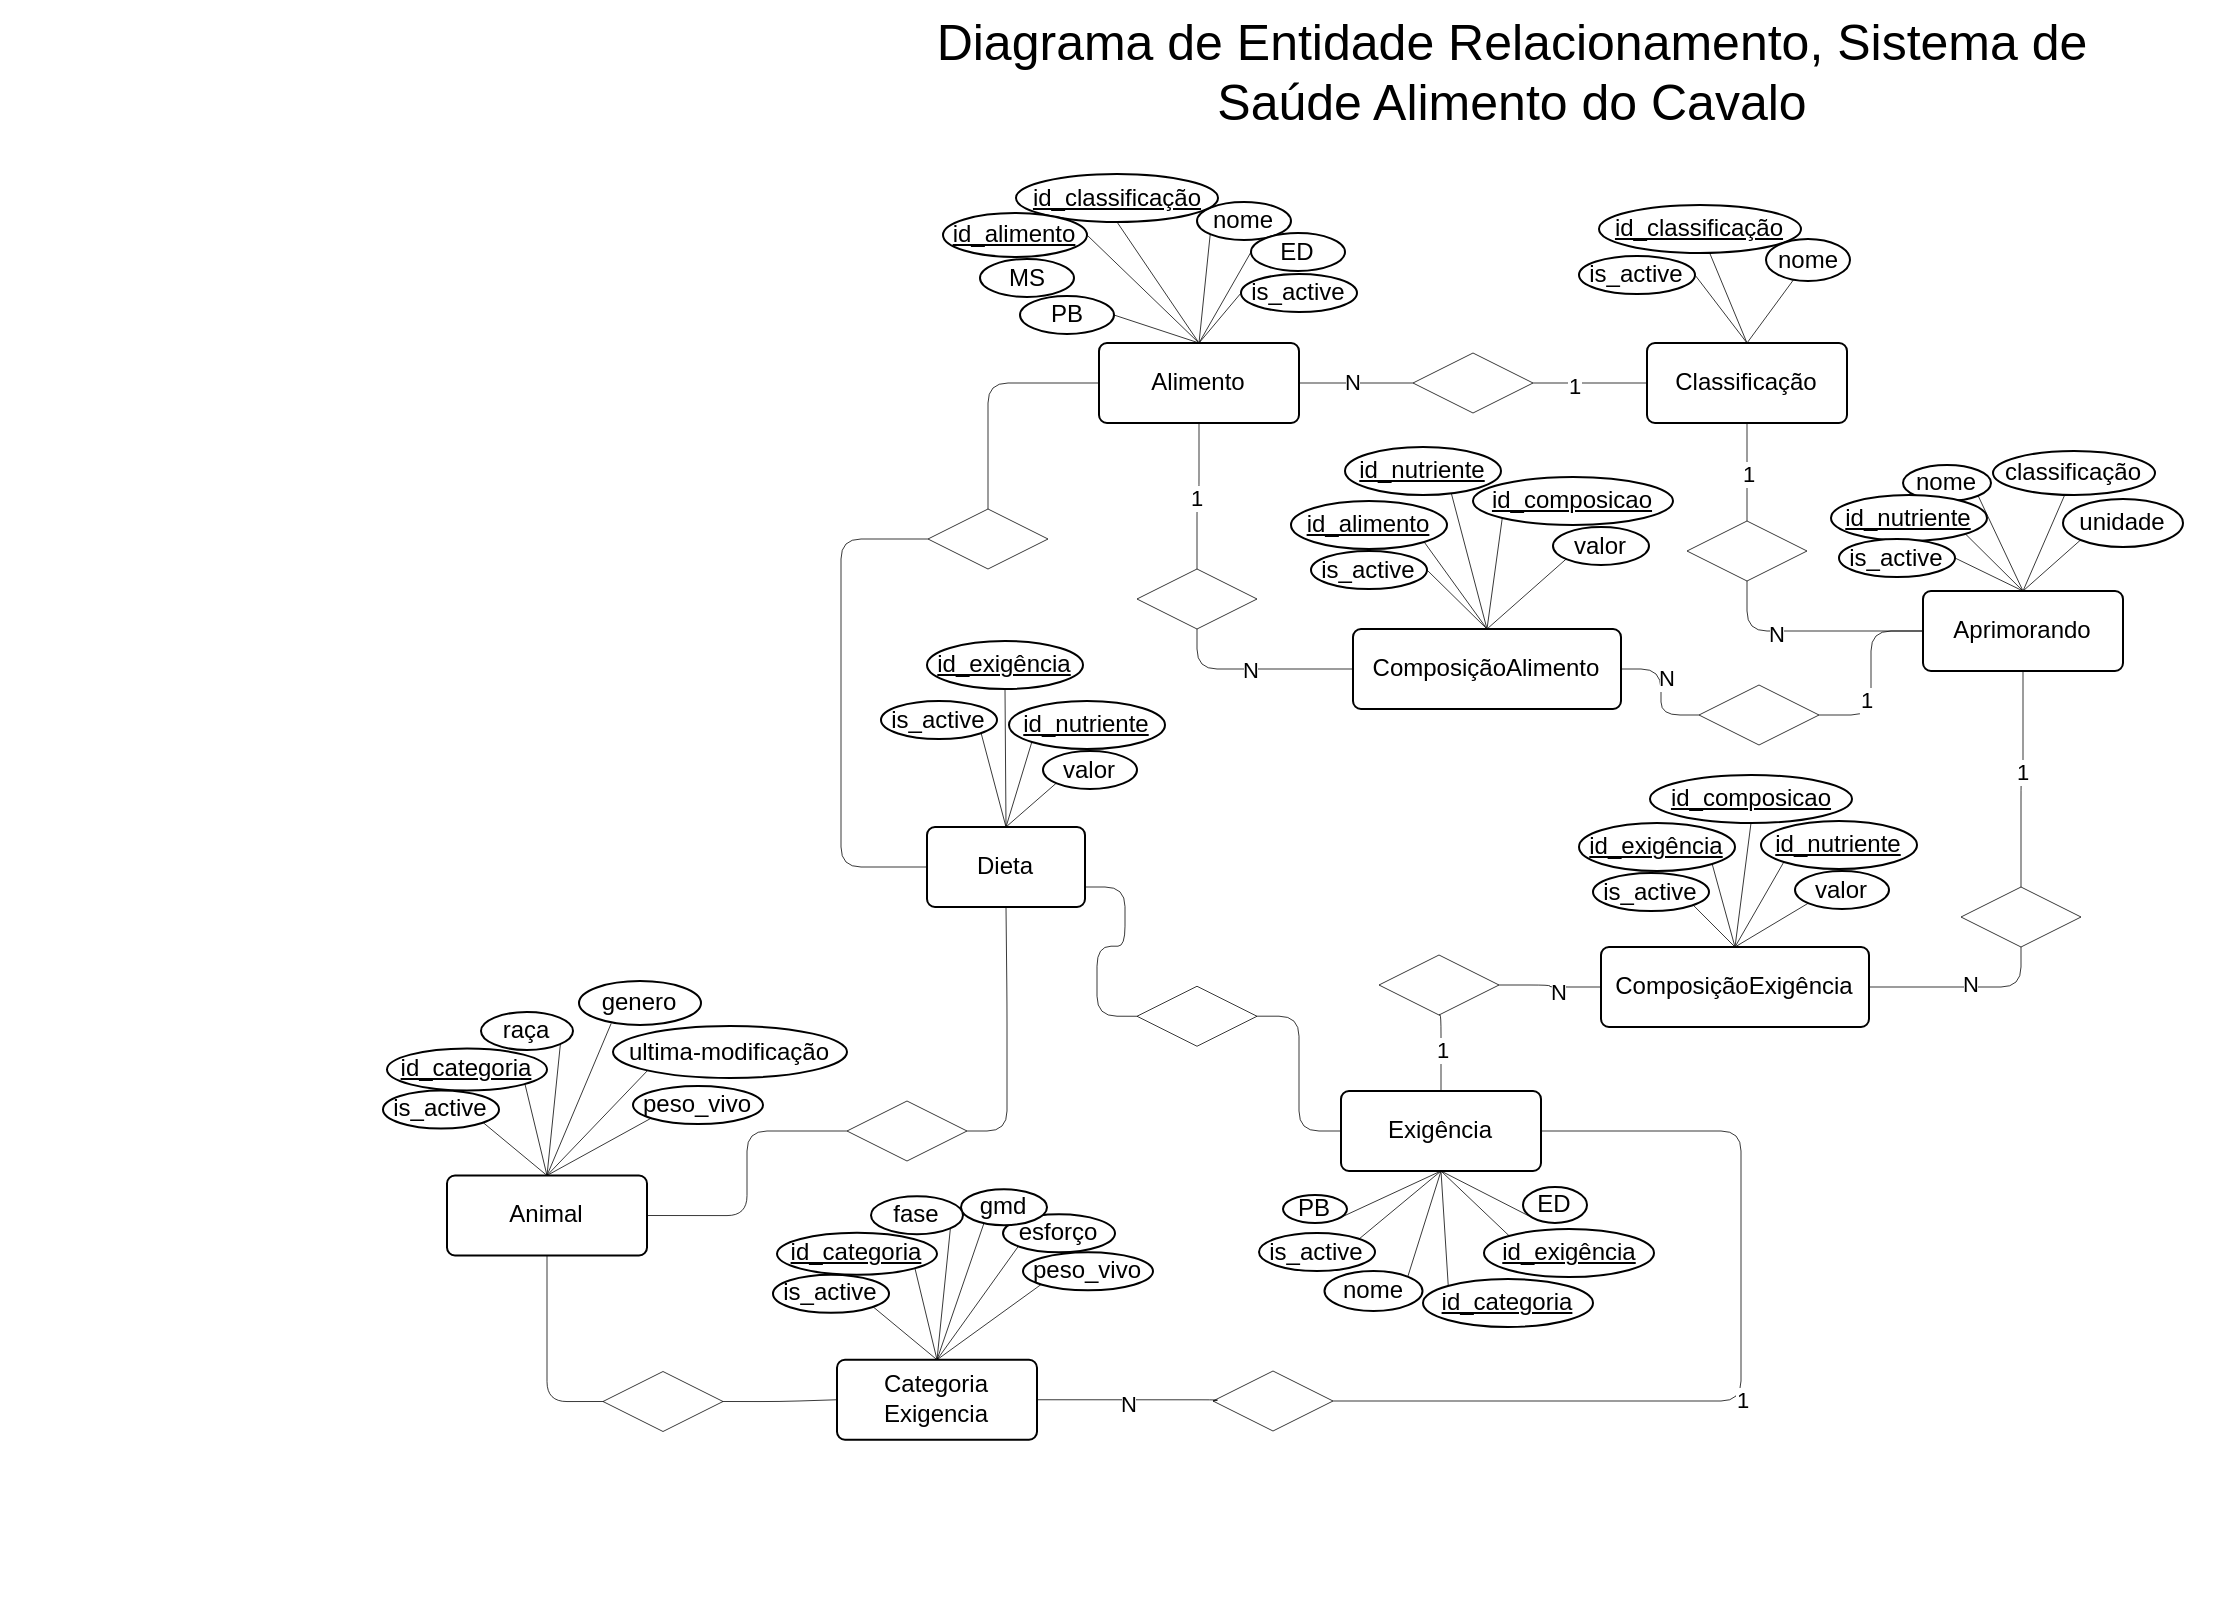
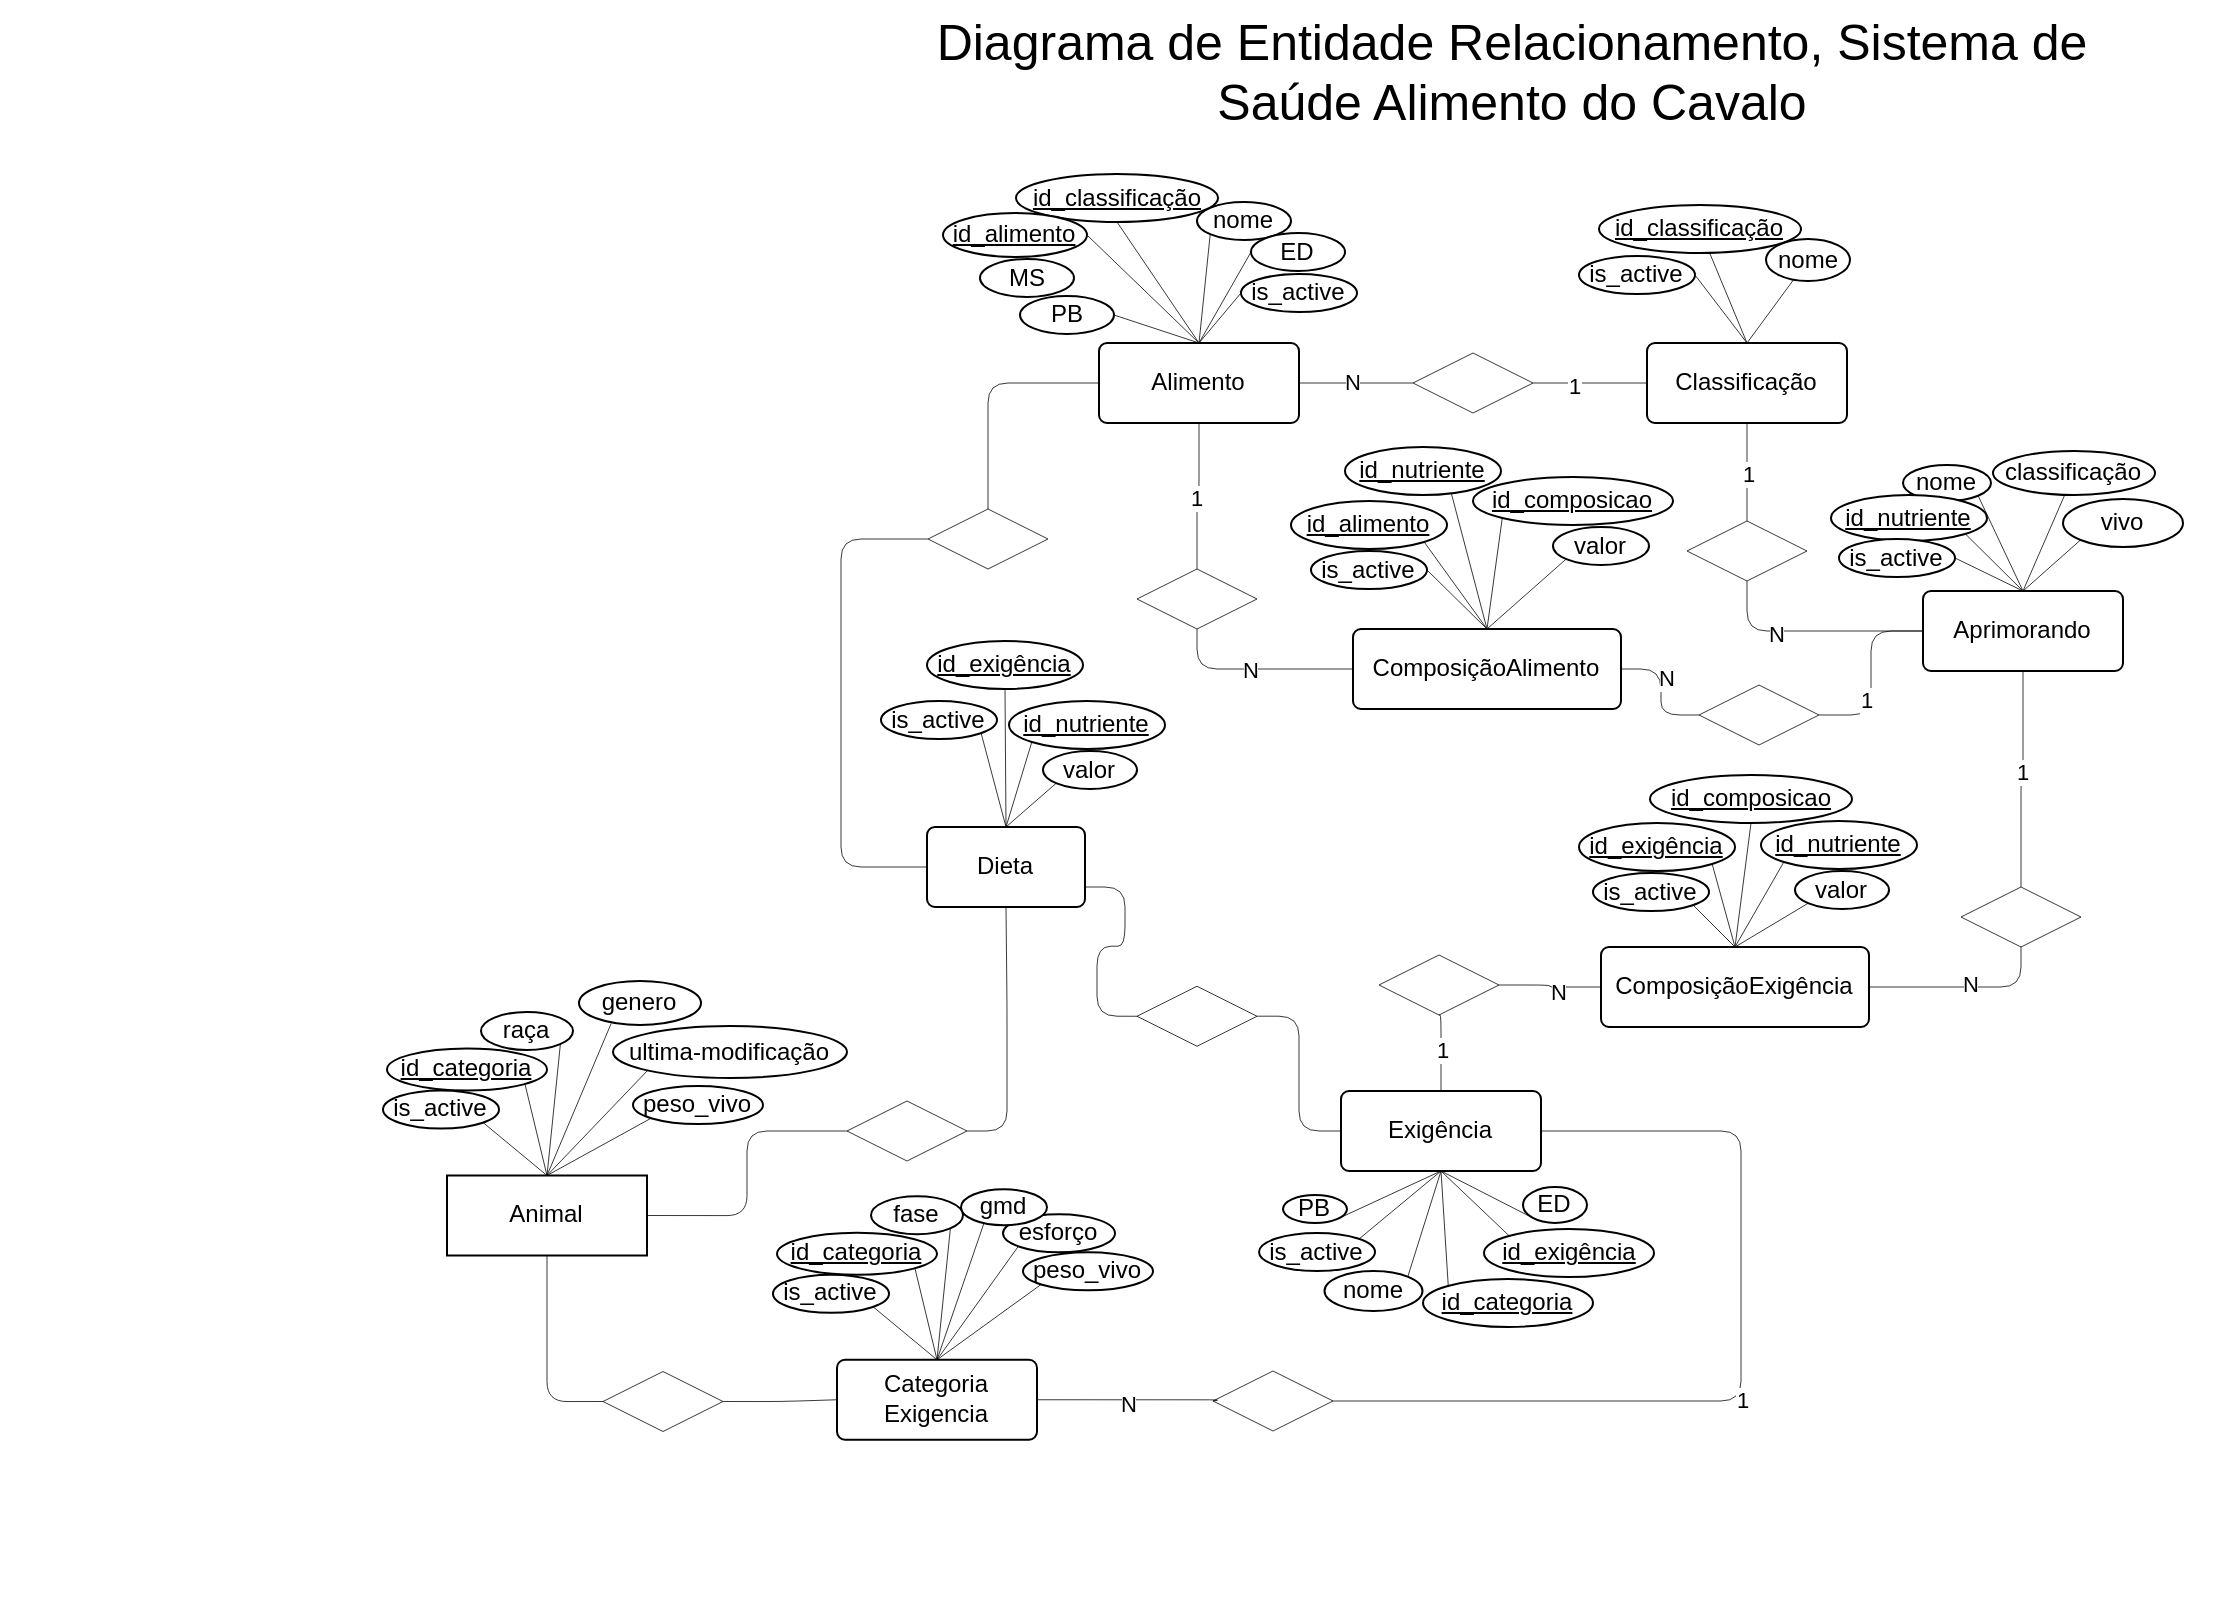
(2123, 523) -> (2123, 523)
(547, 1216) -> (547, 1216)
